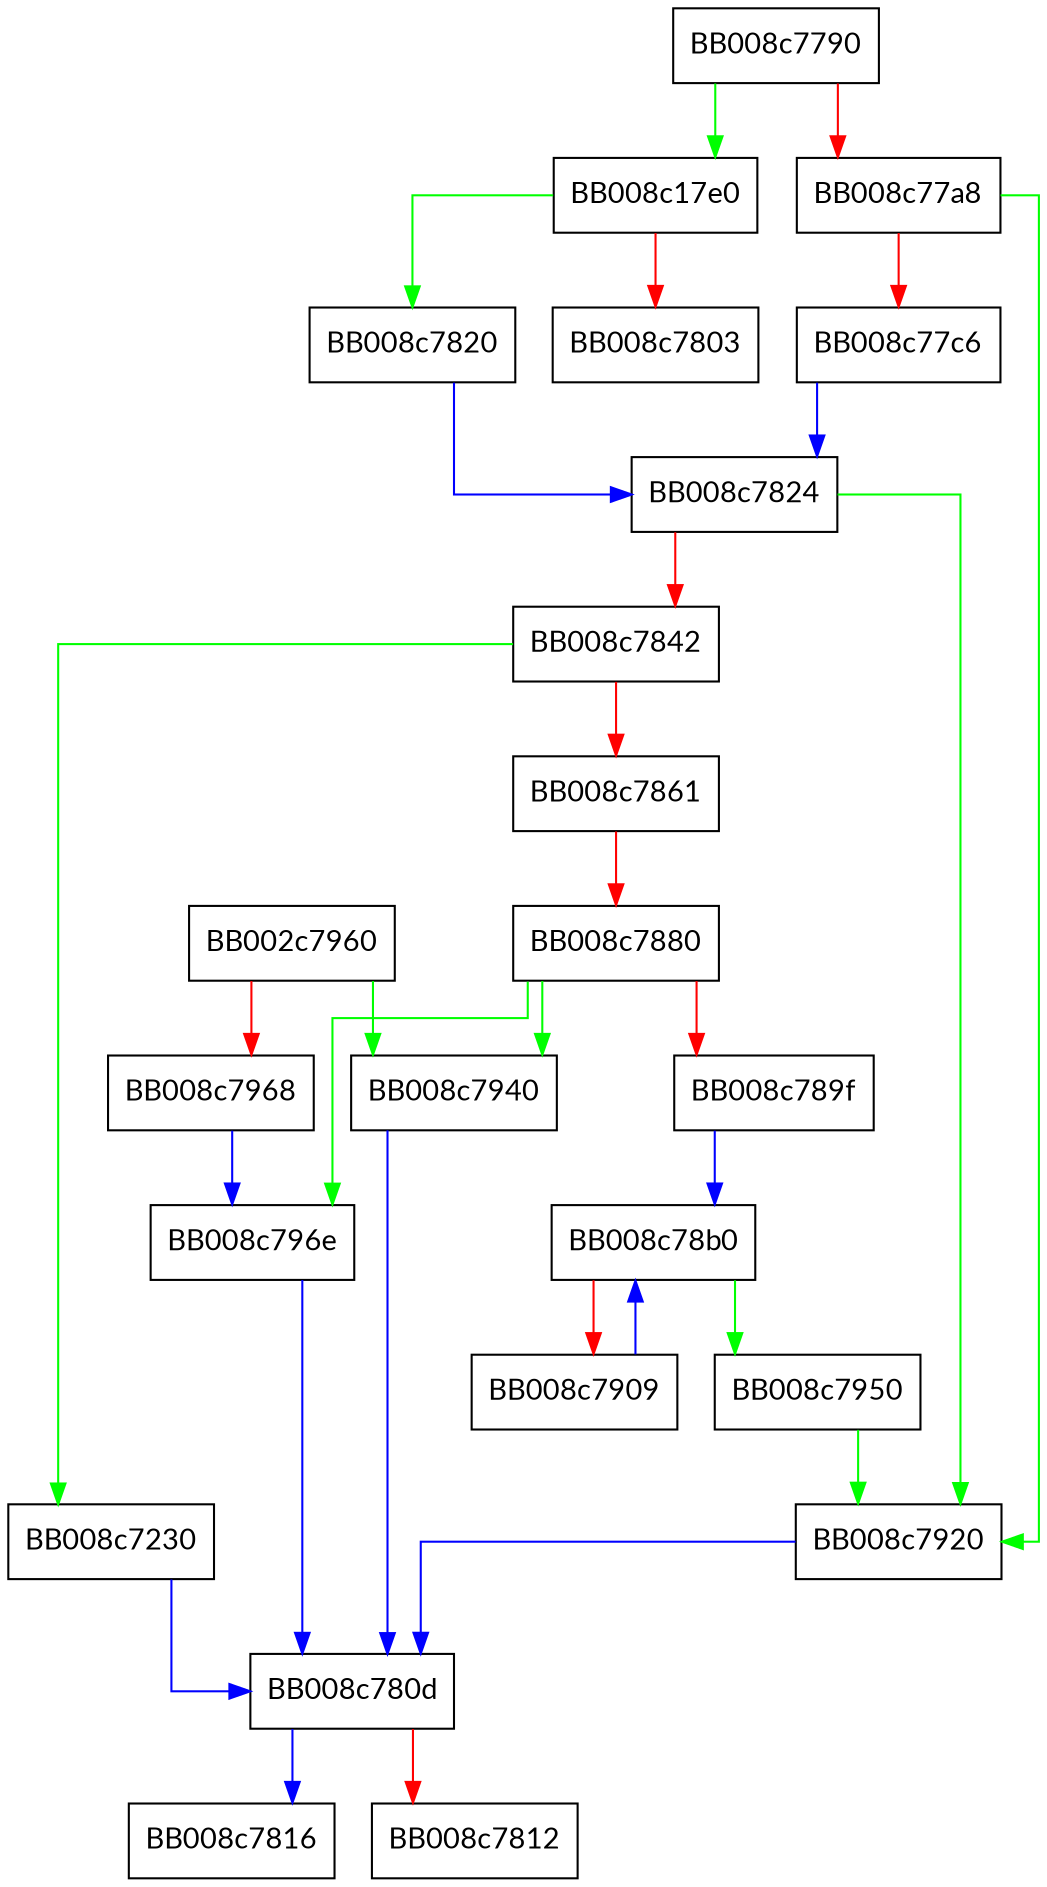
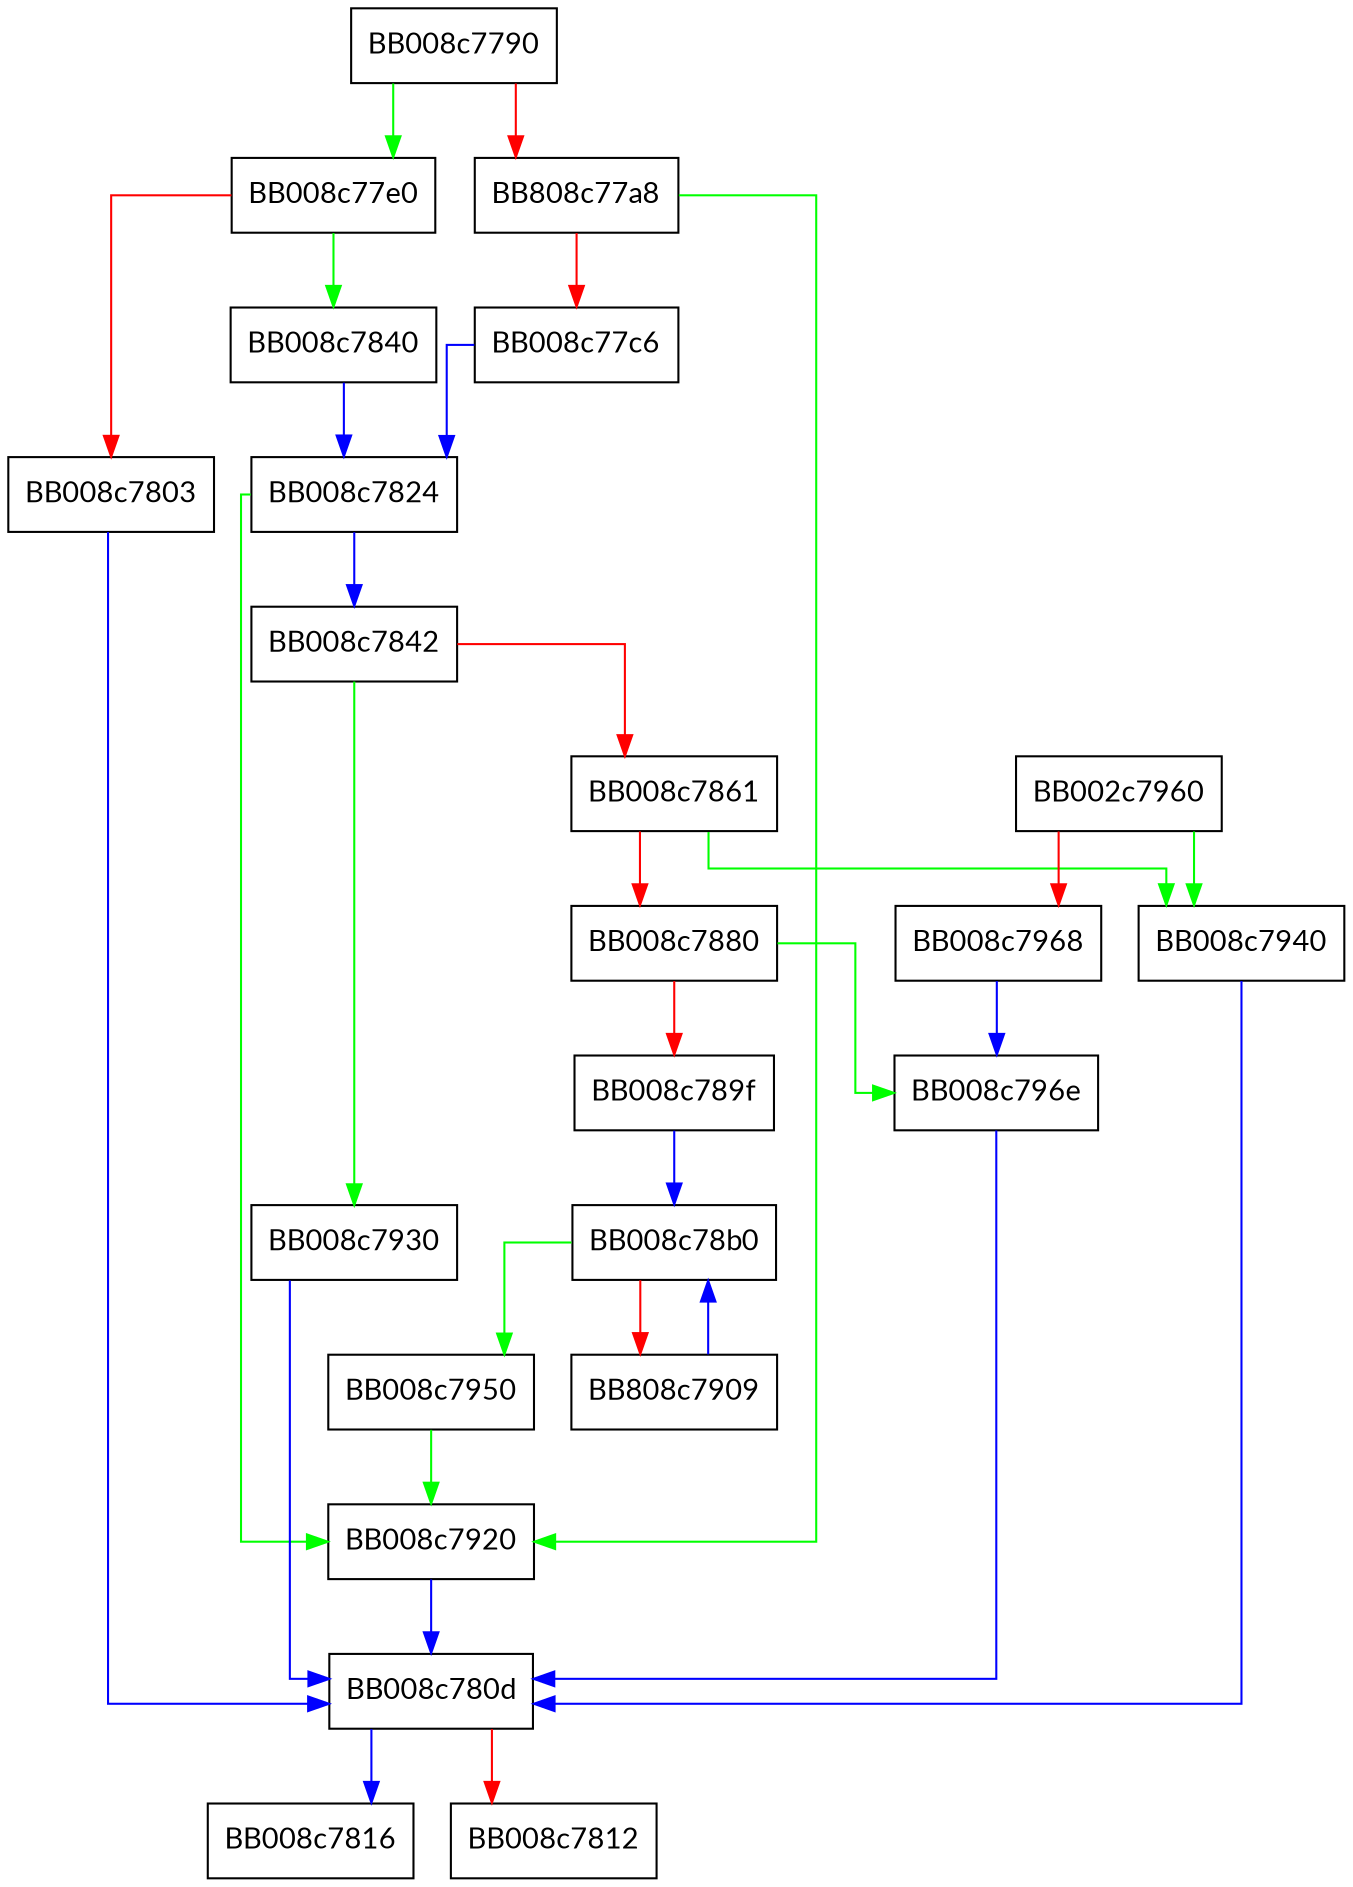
(656, 195) -> (333, 195)
(899, 195) -> (577, 195)
(412, 345) -> (333, 345)
(675, 559) -> (354, 559)
(542, 1007) -> (927, 869)
none -> (108, 1218)
(575, 1392) -> (674, 1392)
(111, 1542) -> (354, 1243)
